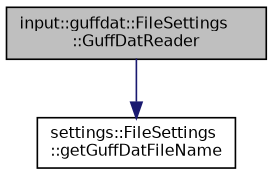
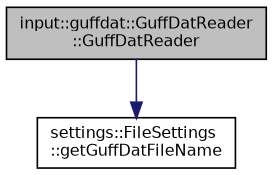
(136, 33) -> (136, 33)
